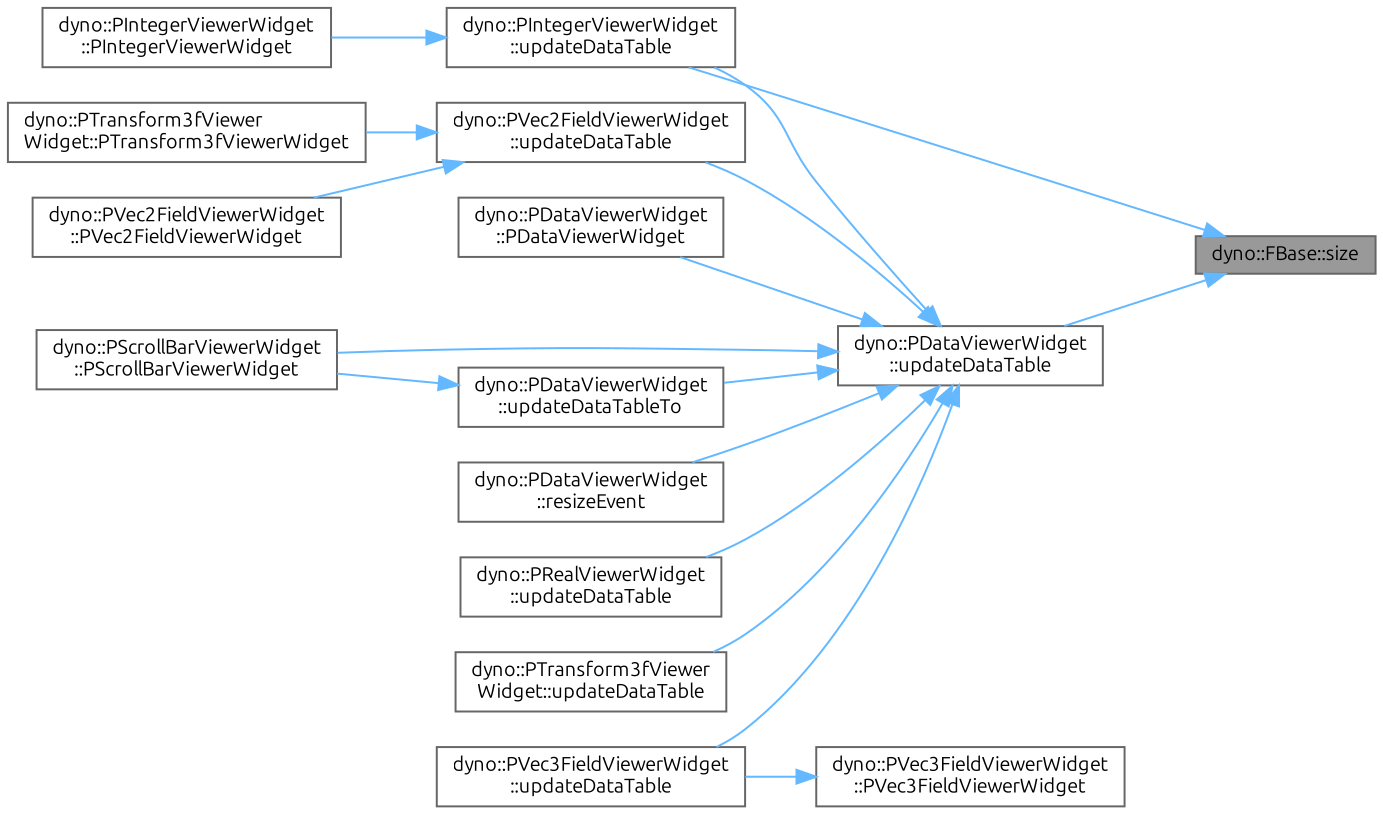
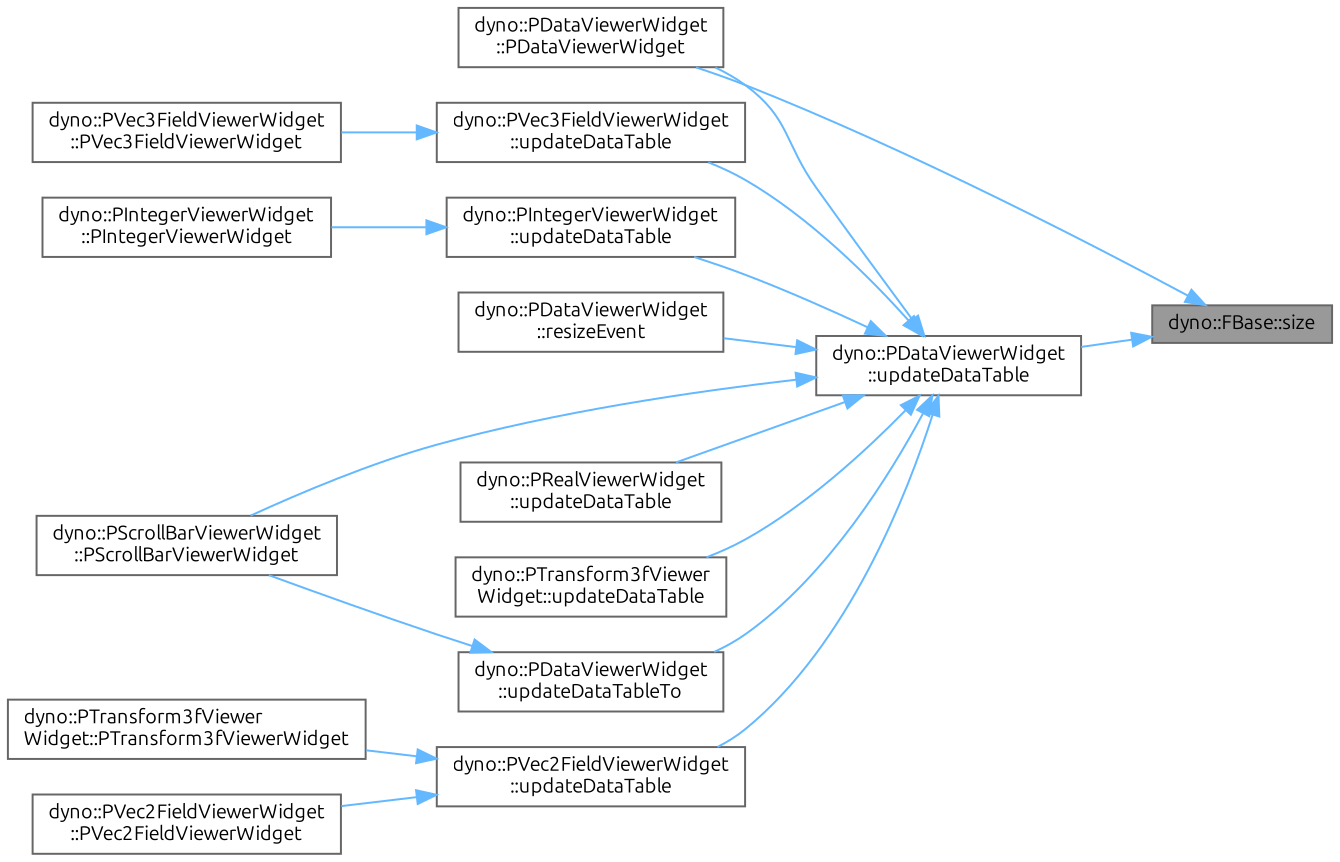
(947, 148) -> (946, 173)
(771, 777) -> (379, 132)
